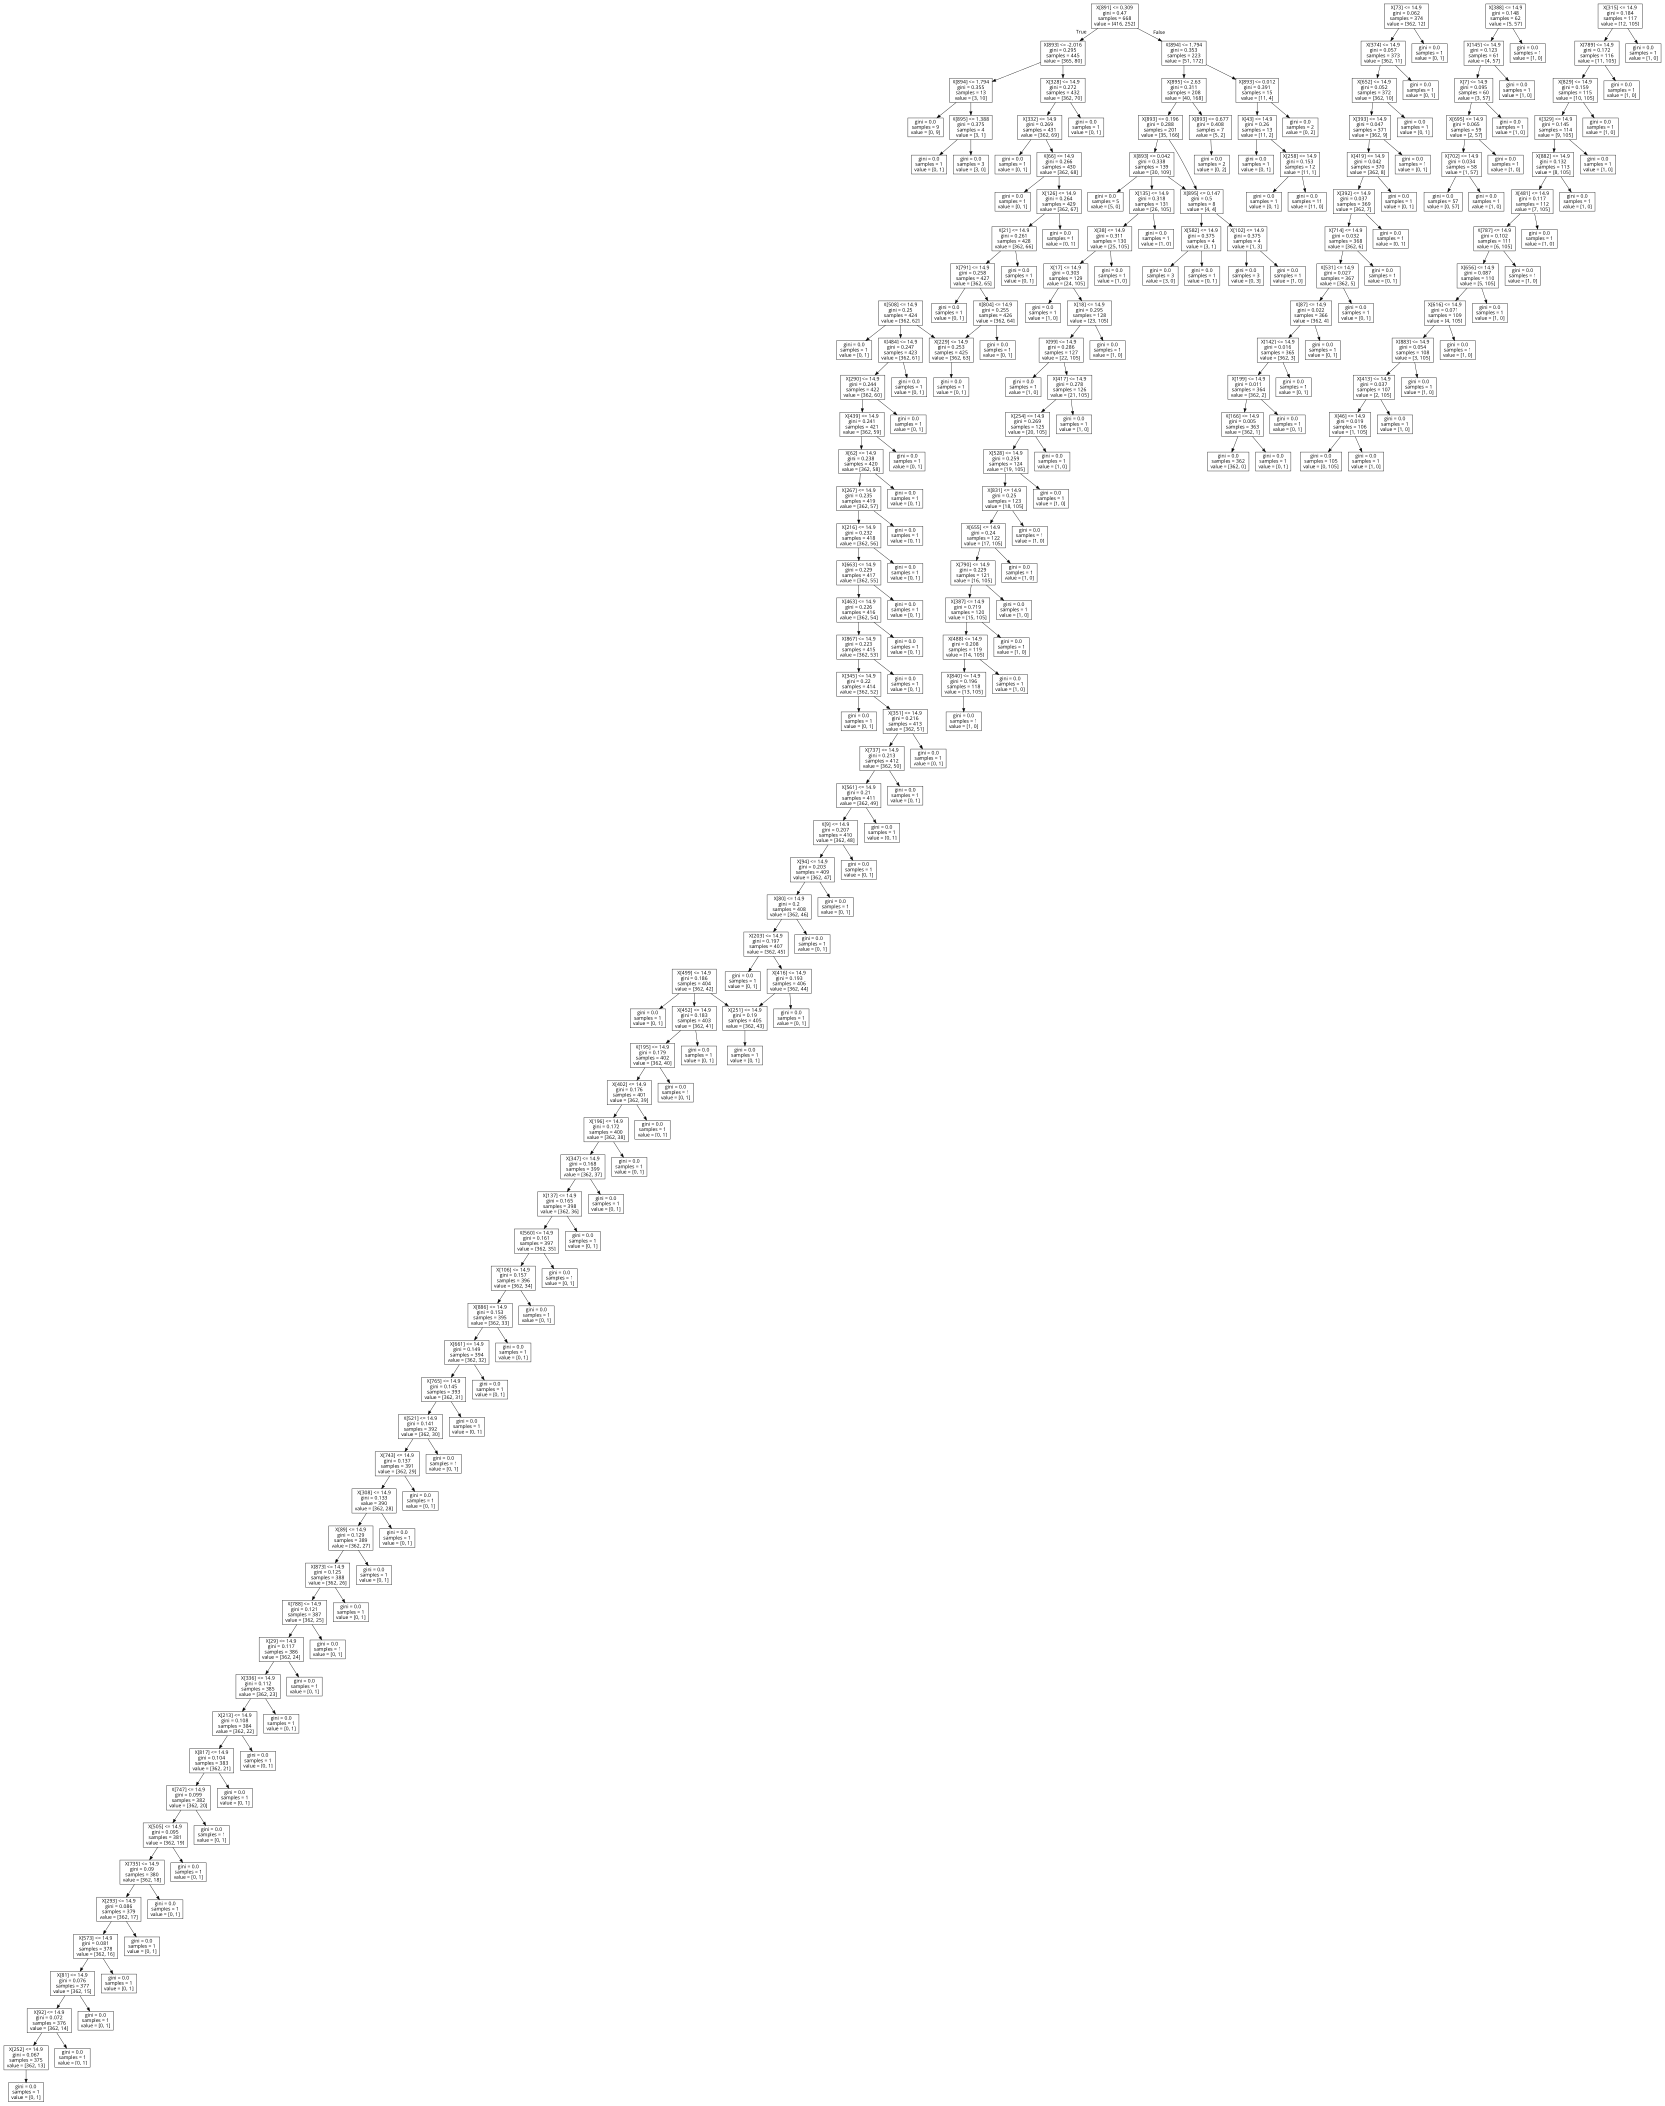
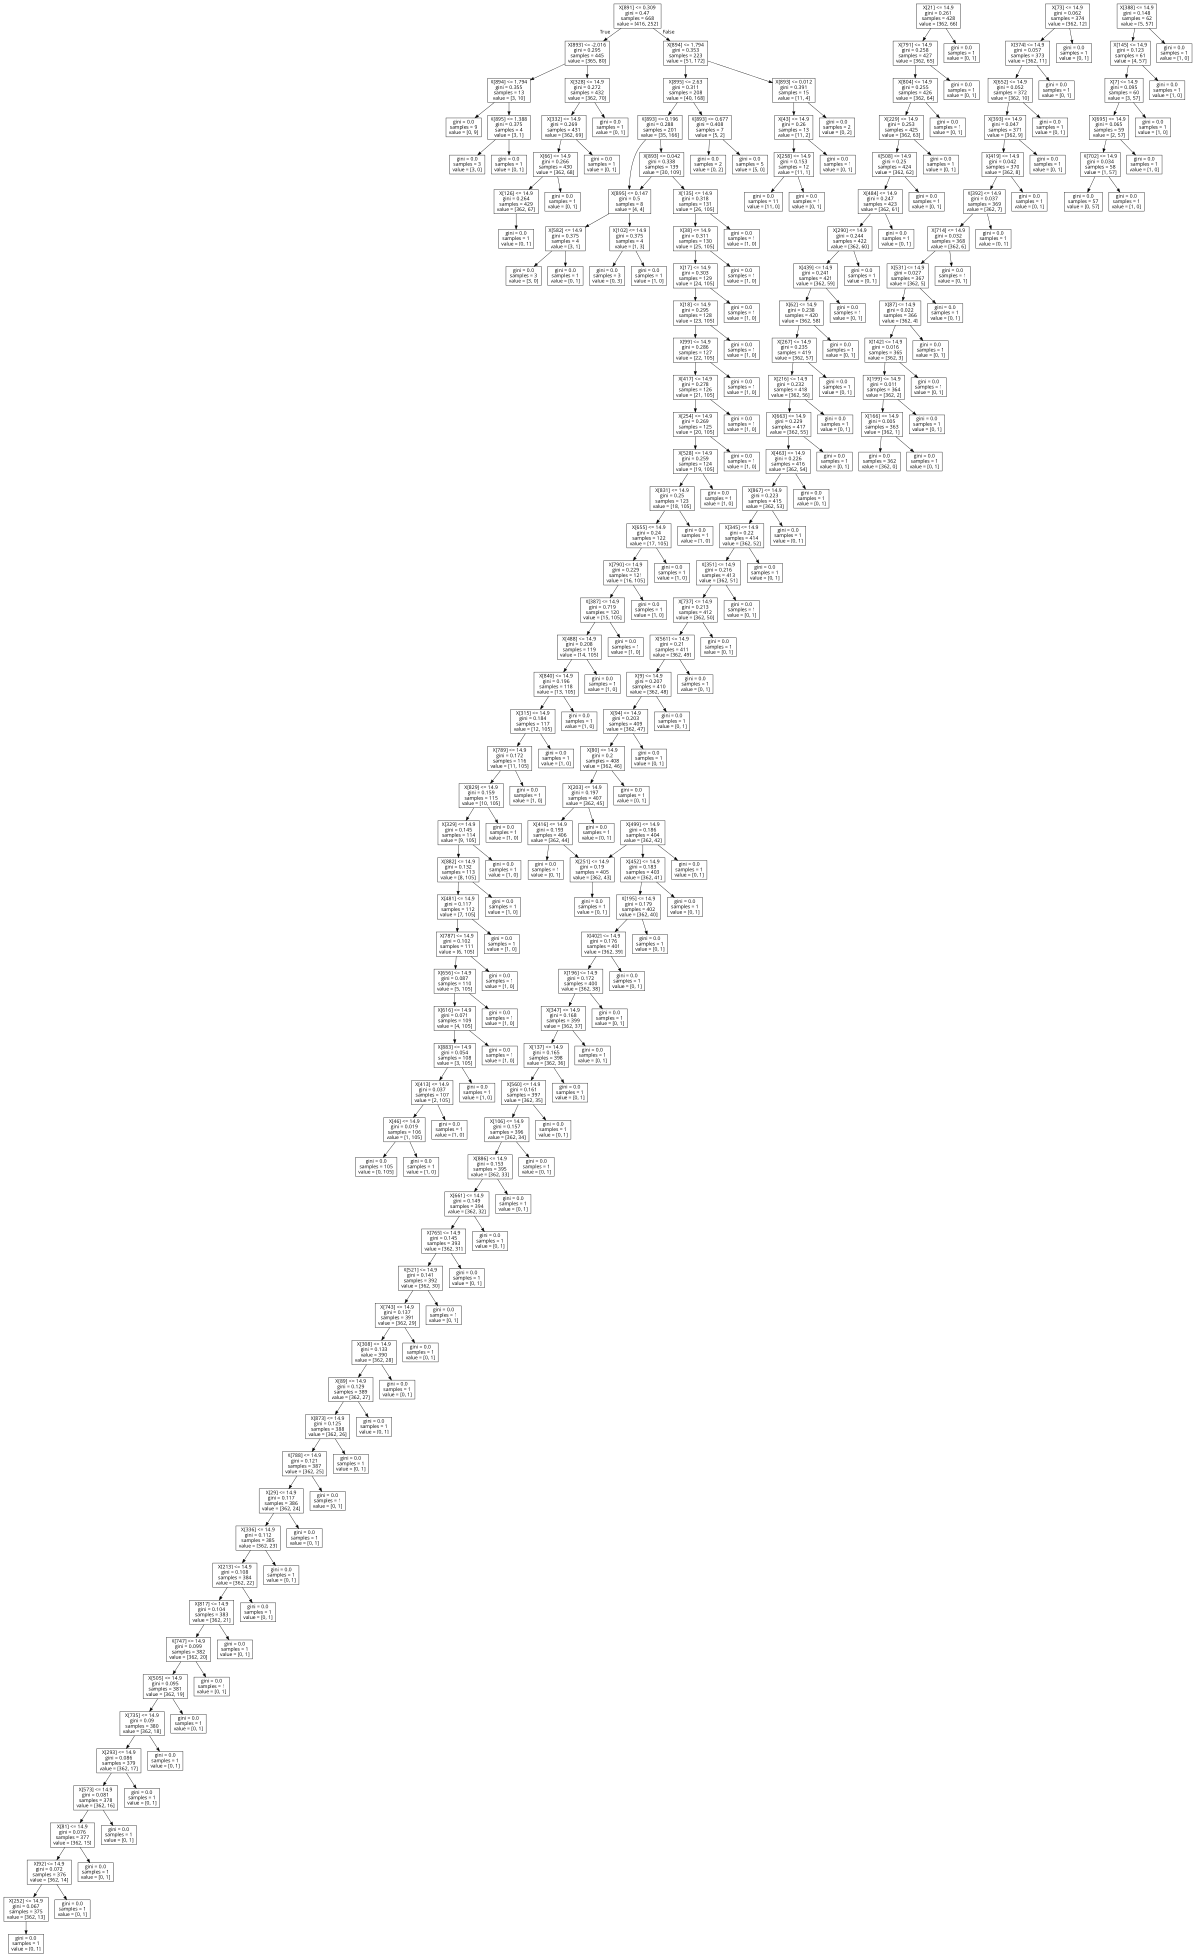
(1128, 183) -> (730, 146)
(1038, 219) -> none
(924, 330) -> (898, 144)
none -> (546, 701)
